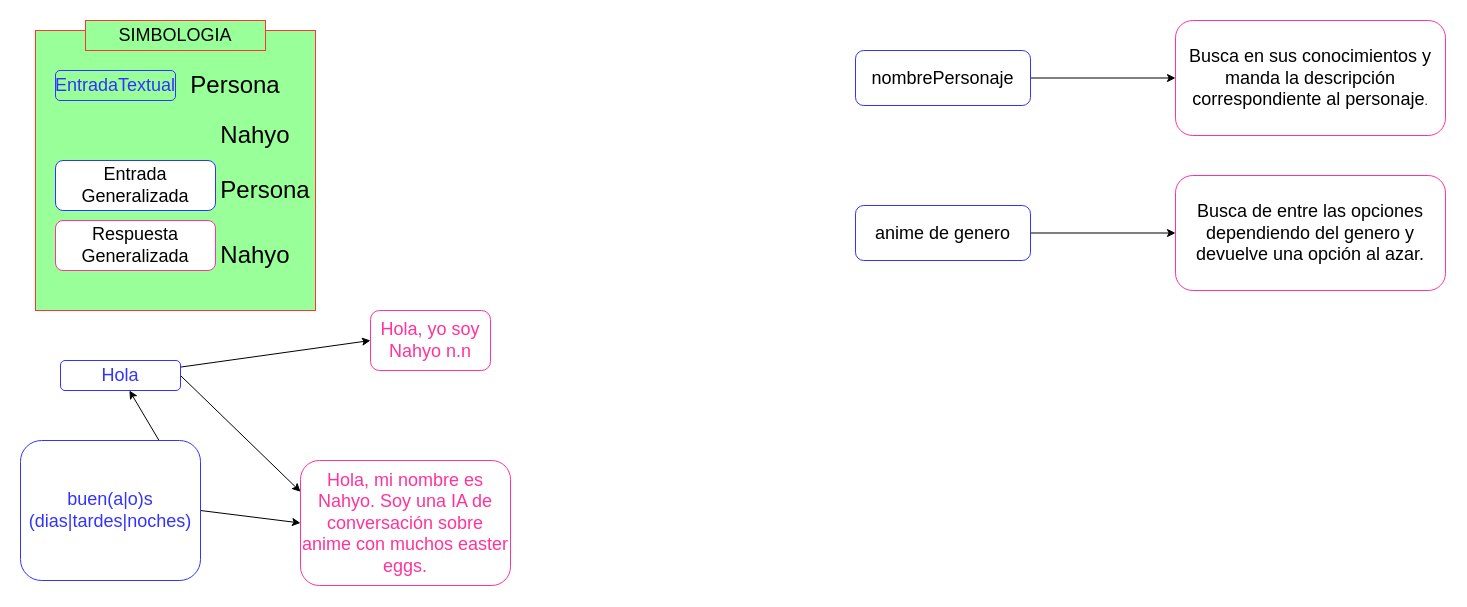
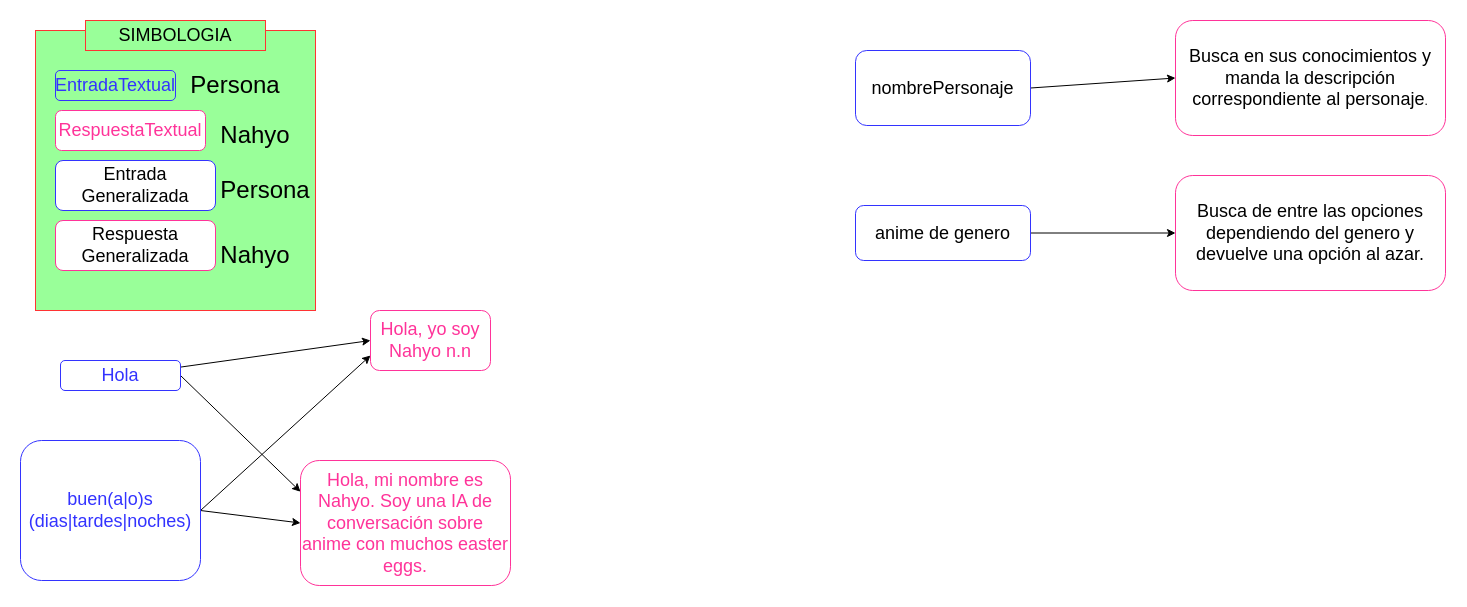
(943, 78) -> (943, 88)
none -> (131, 131)
(146, 418) -> (284, 435)
